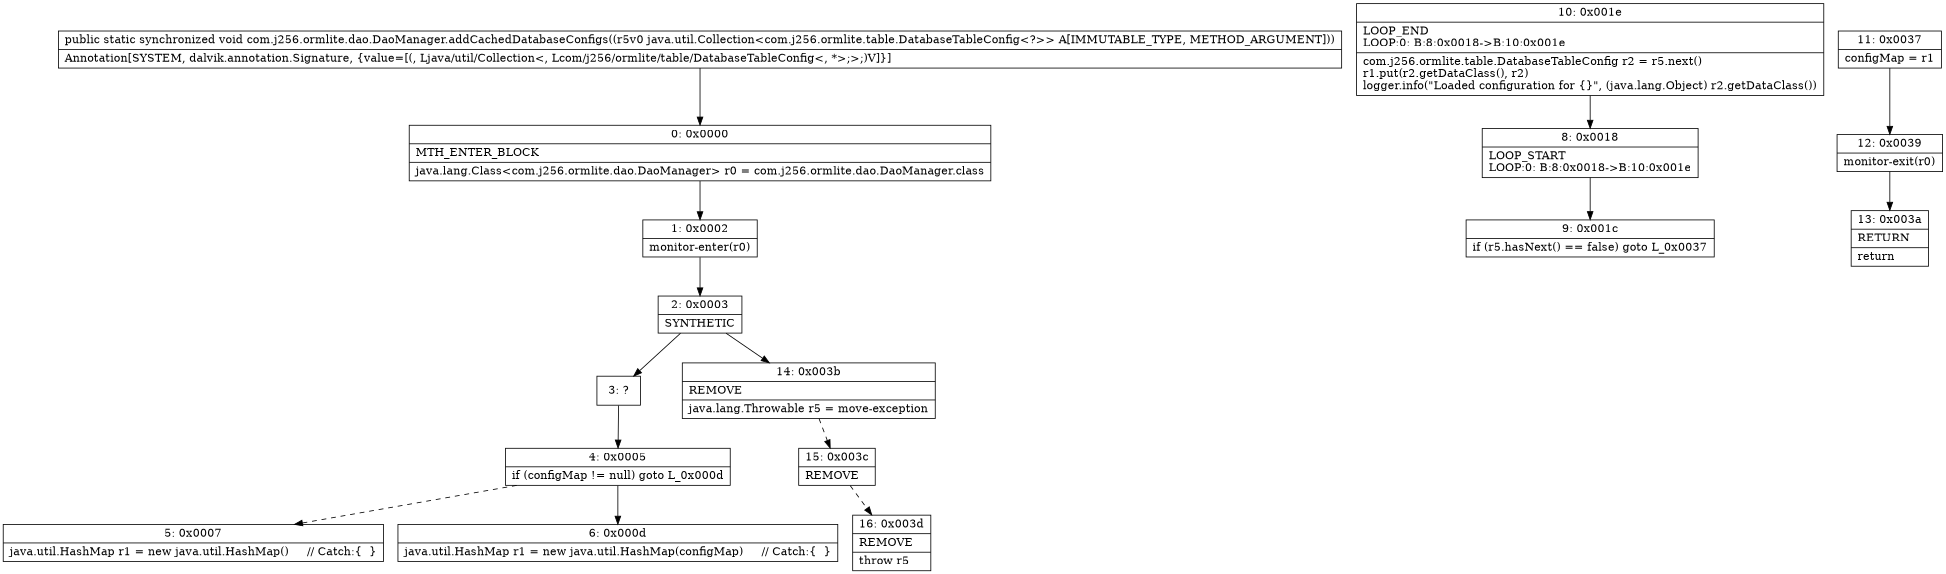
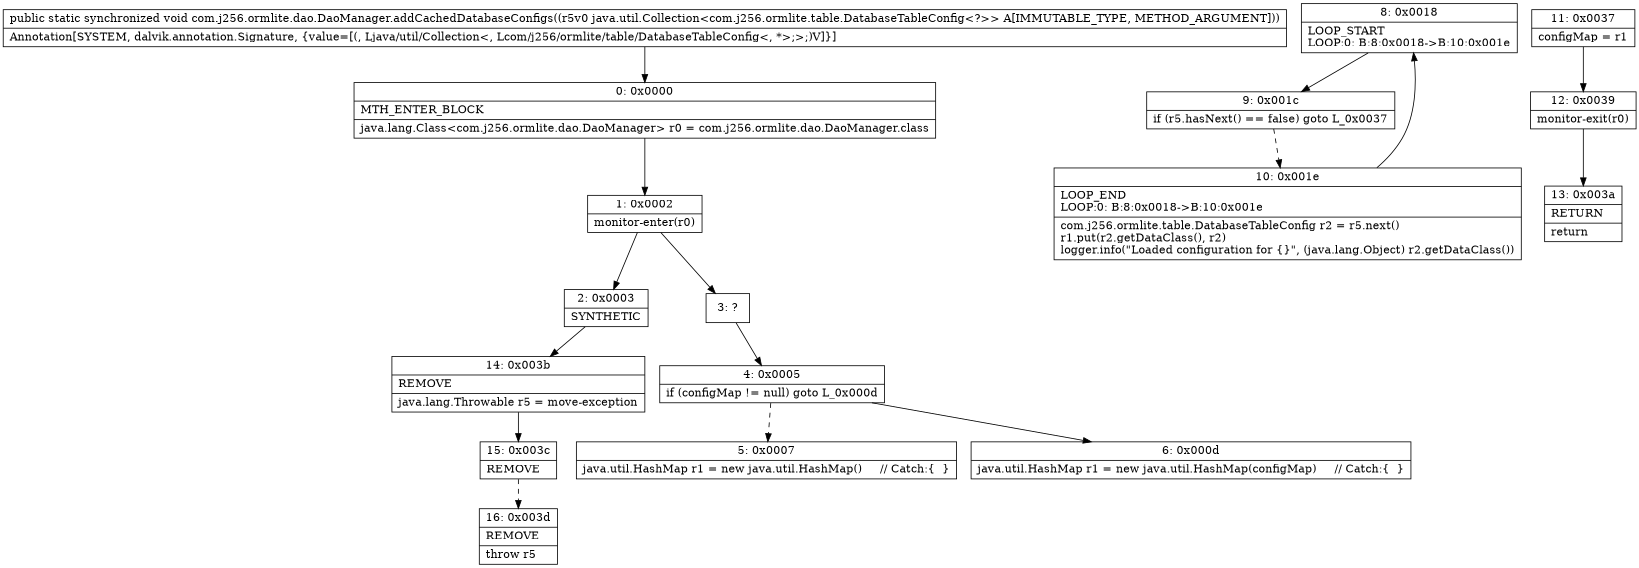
none -> (1276, 144)
(660, 352) -> (685, 260)
(823, 430) -> (518, 423)
